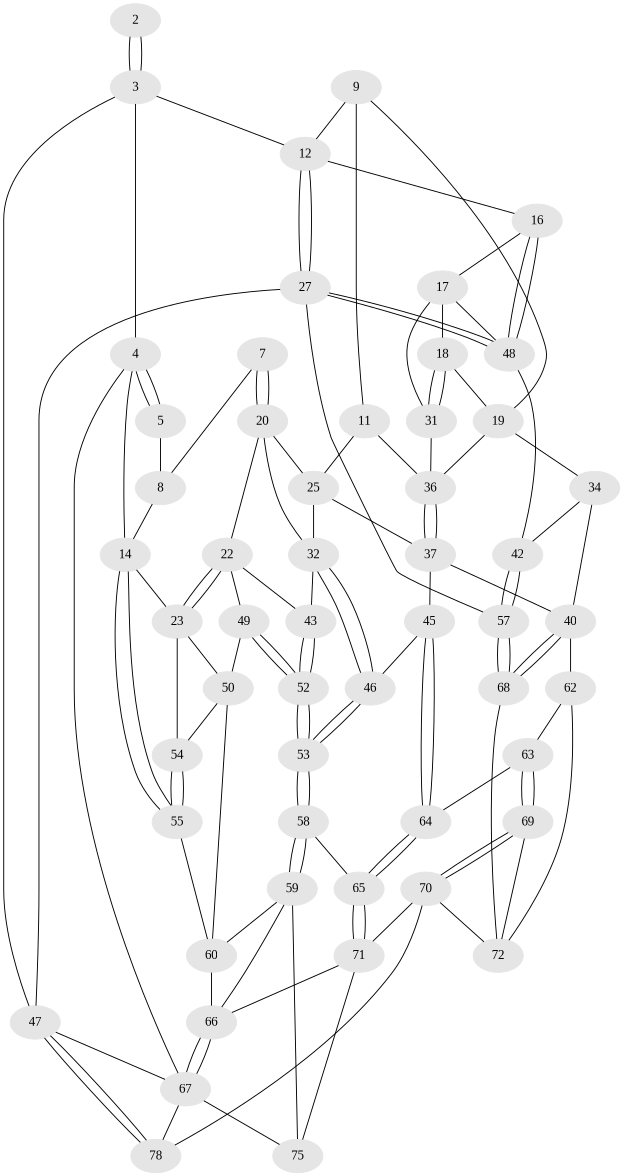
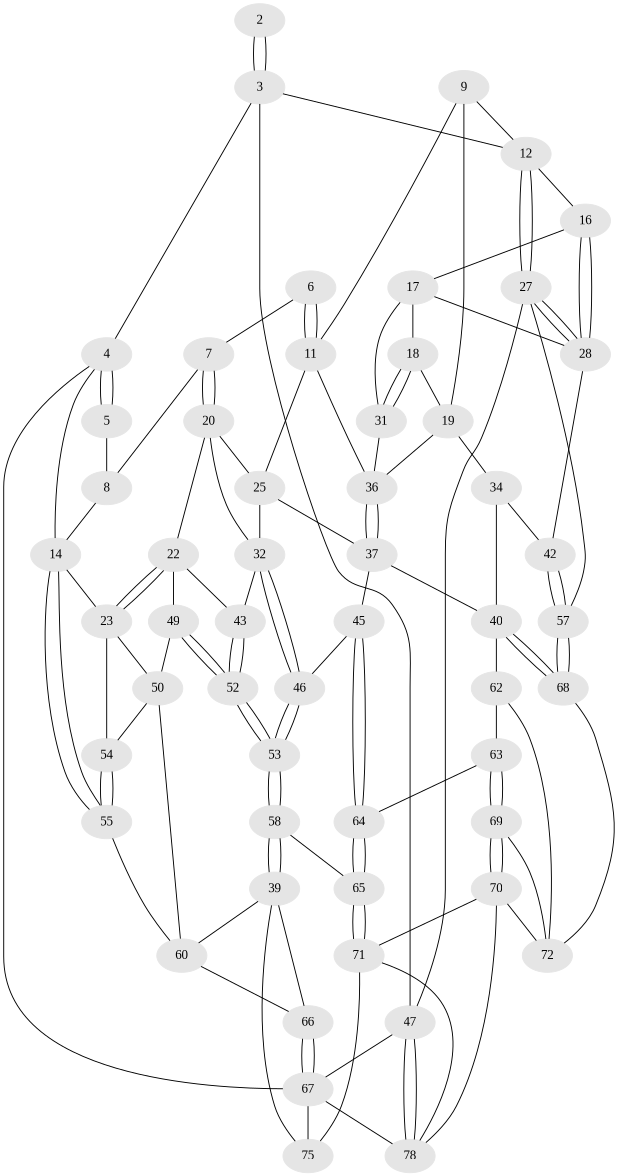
none -> (311, 288)
(509, 354) -> (585, 354)
(292, 889) -> (275, 889)
(285, 989) -> (452, 1037)
